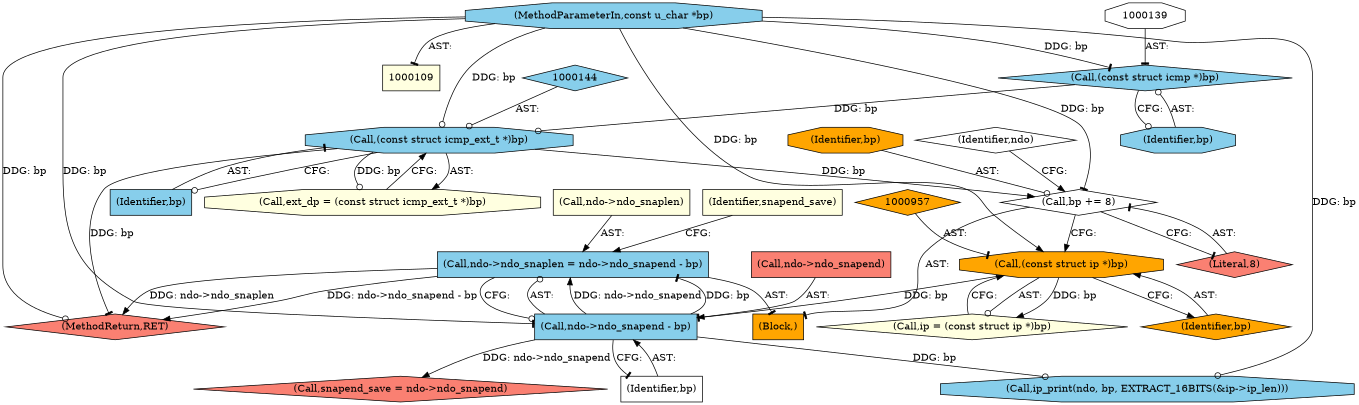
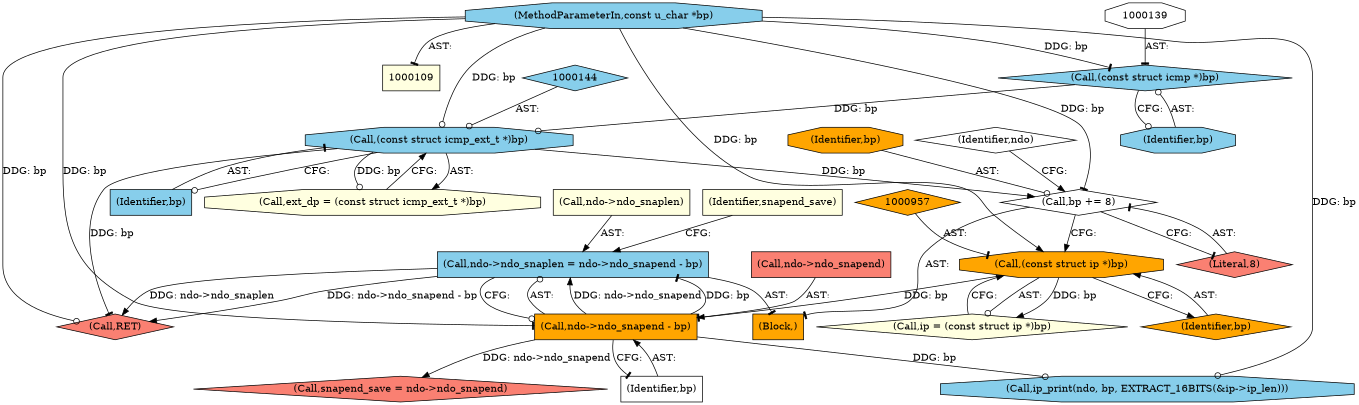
(115, 327) -> (115, 327)
(616, 327) -> (616, 327)
